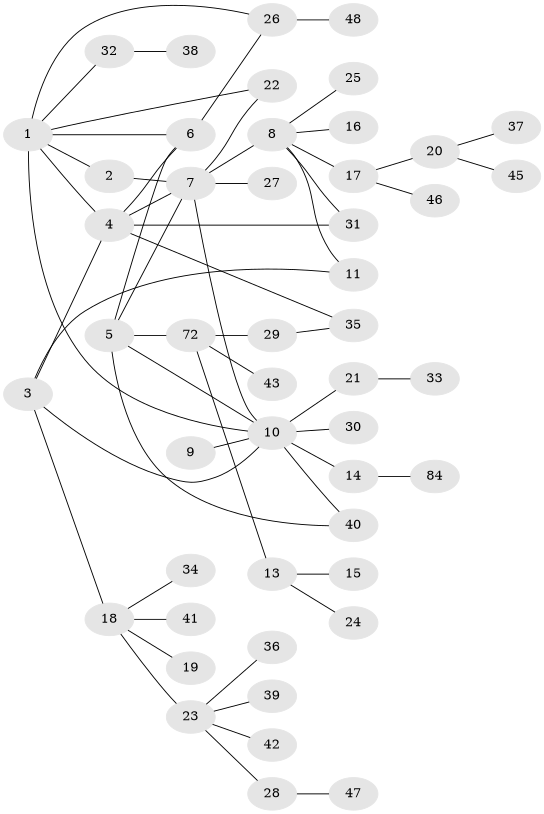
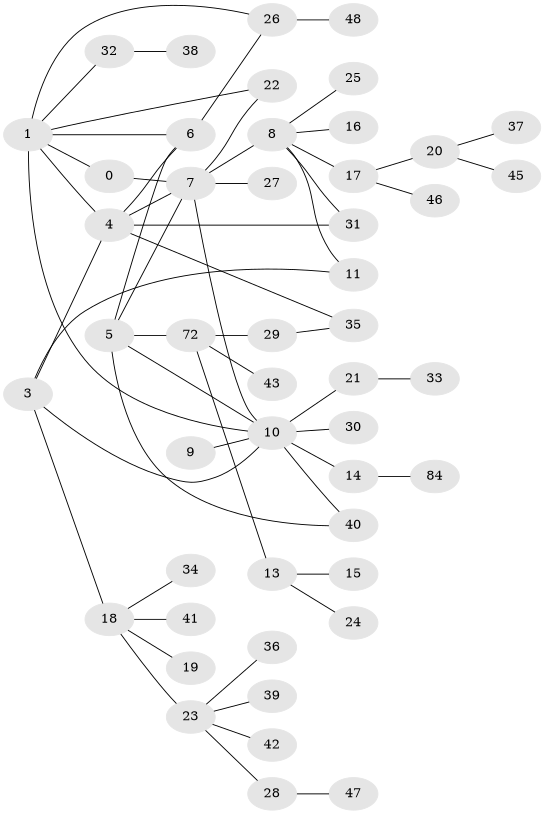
(109, 176) -> (109, 176)
